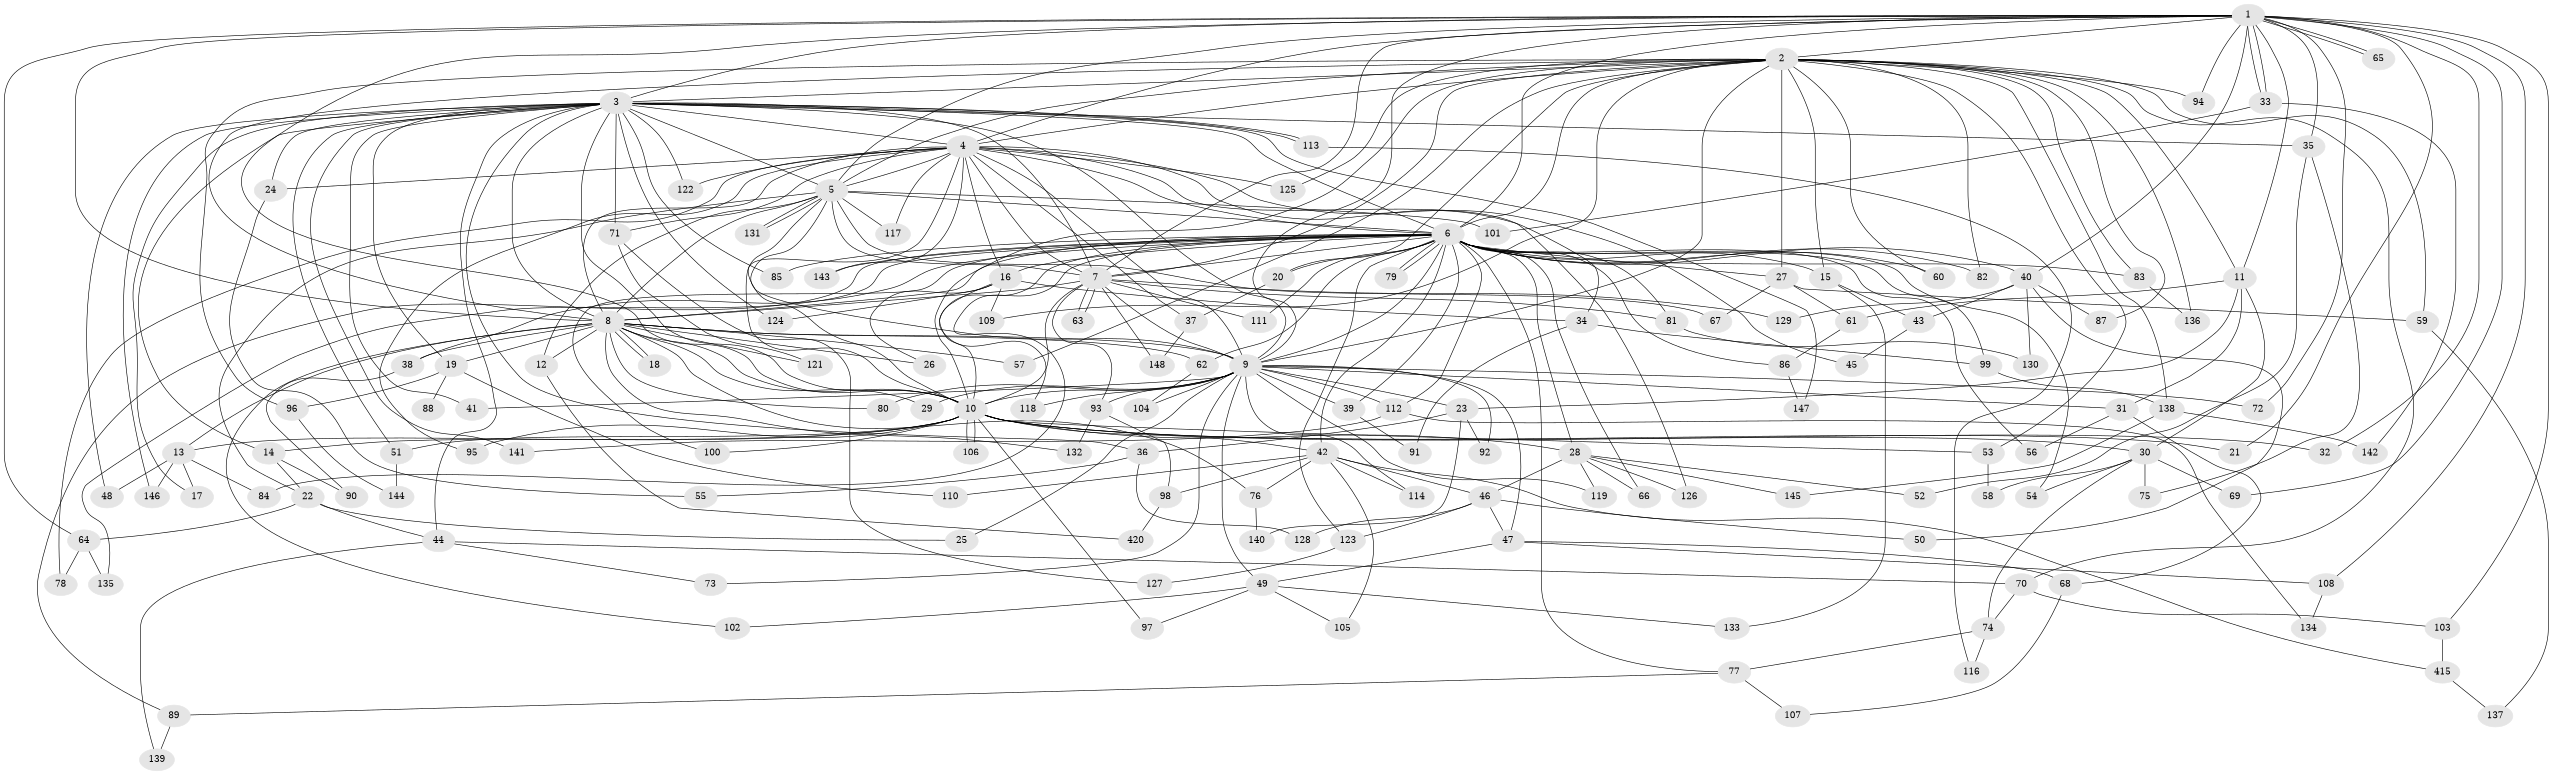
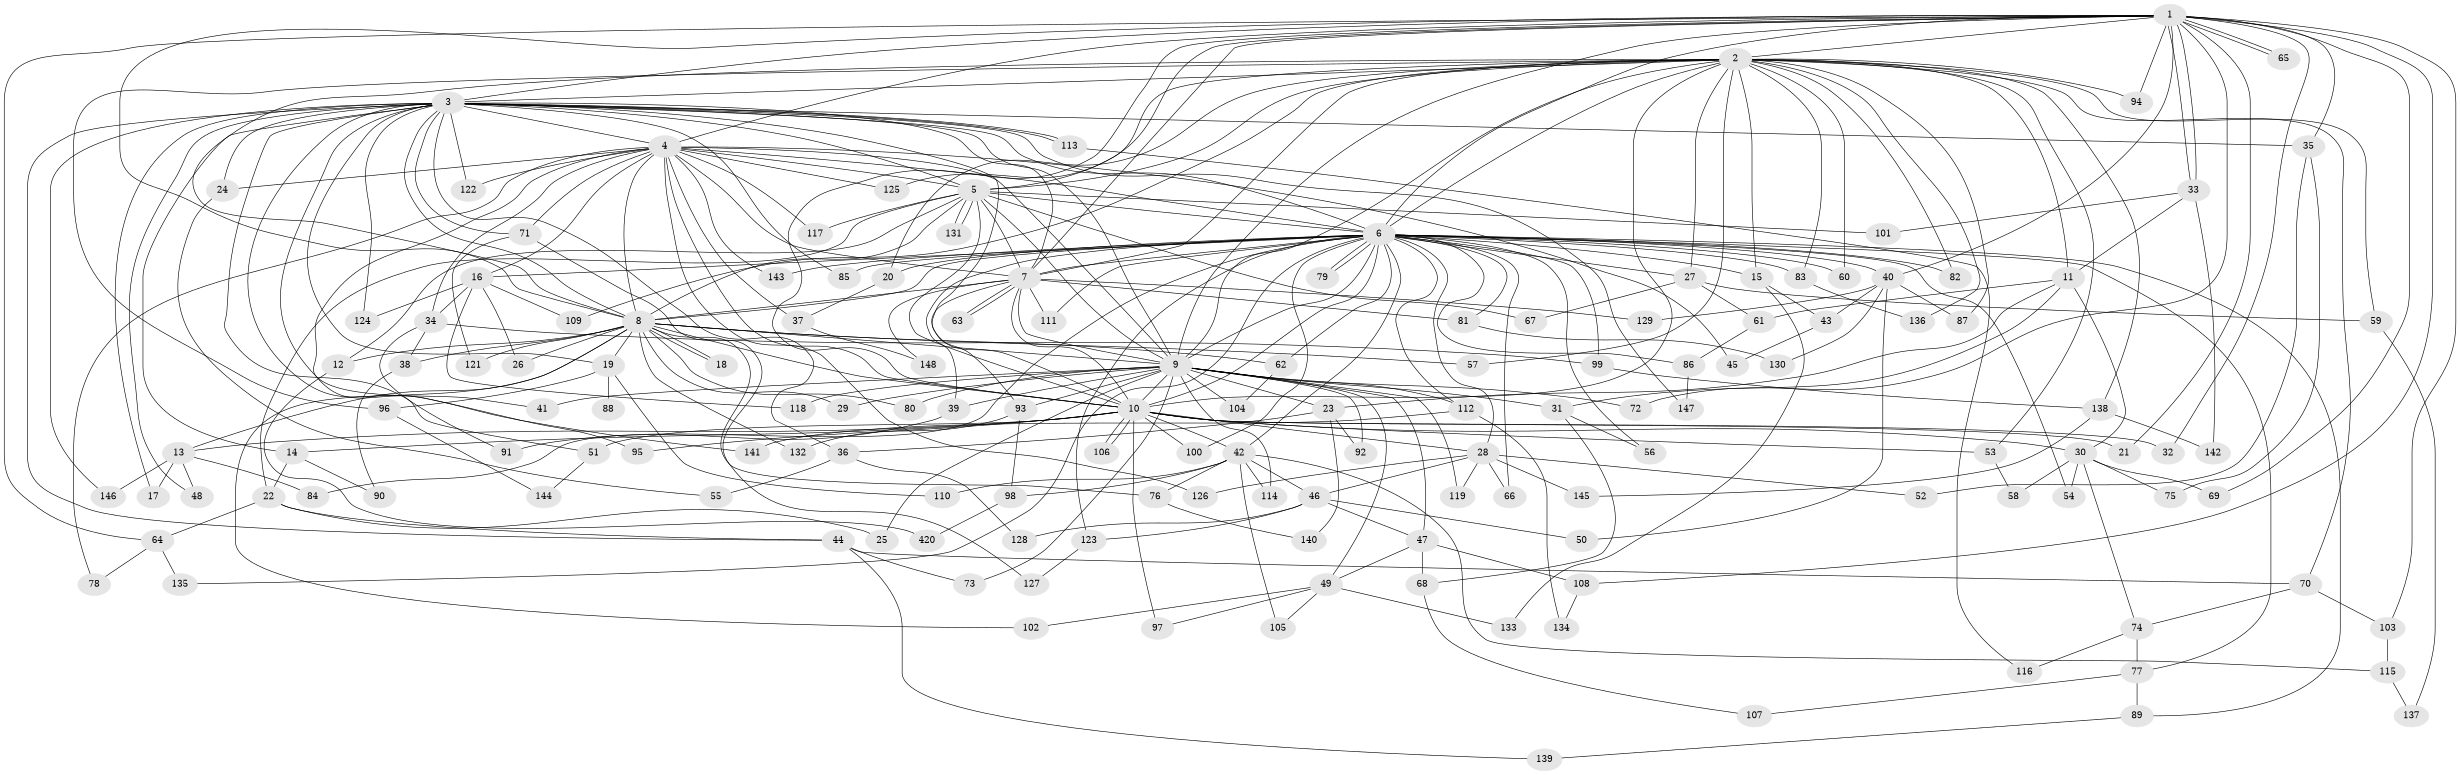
(1371, 91) -> none
(2283, 139) -> (2131, 234)
(921, 274) -> (418, 344)
(2442, 672) -> (2388, 672)
